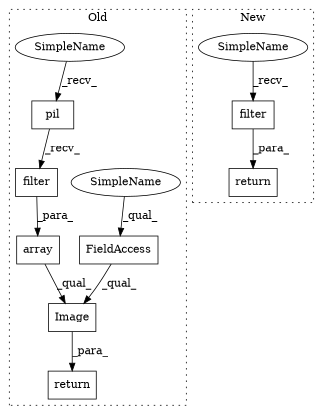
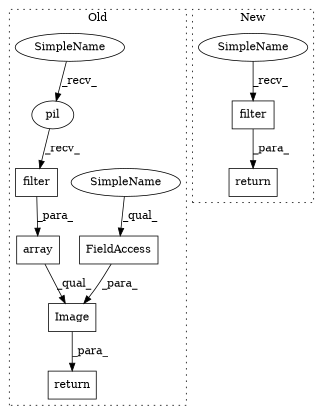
(53, 115) -> (53, 115)
(119, 284) -> (120, 284)
